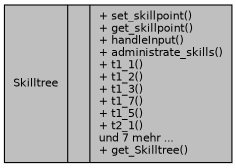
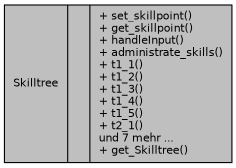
(121, 102) -> (121, 102)
